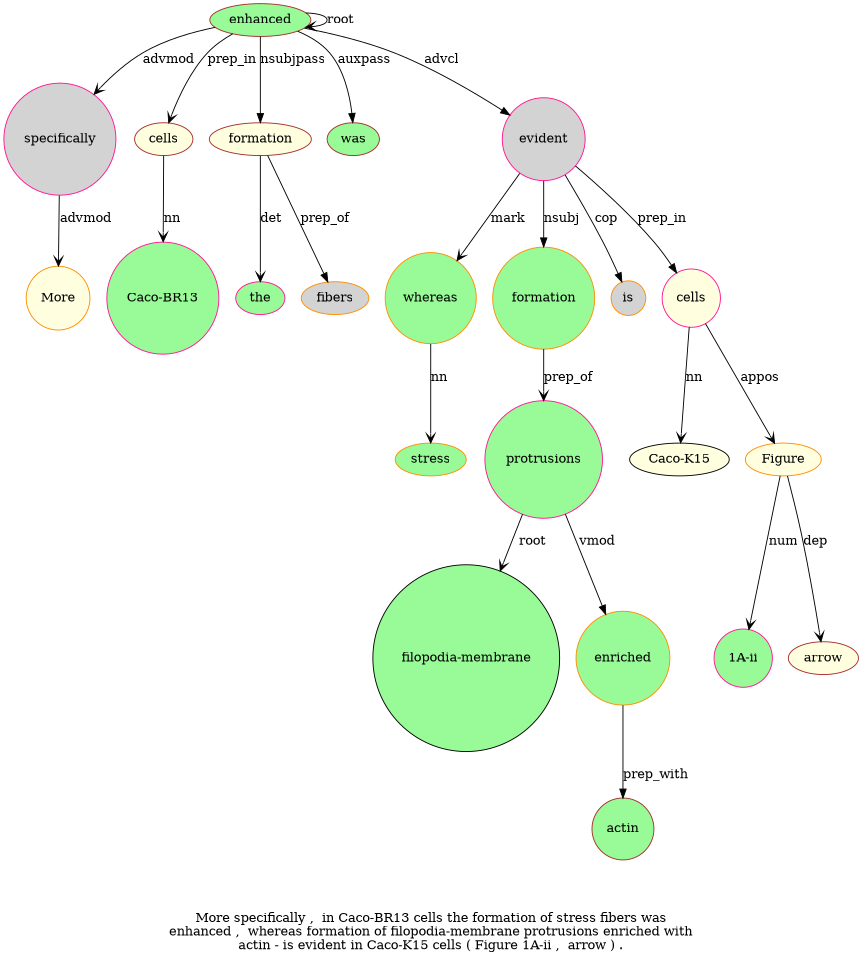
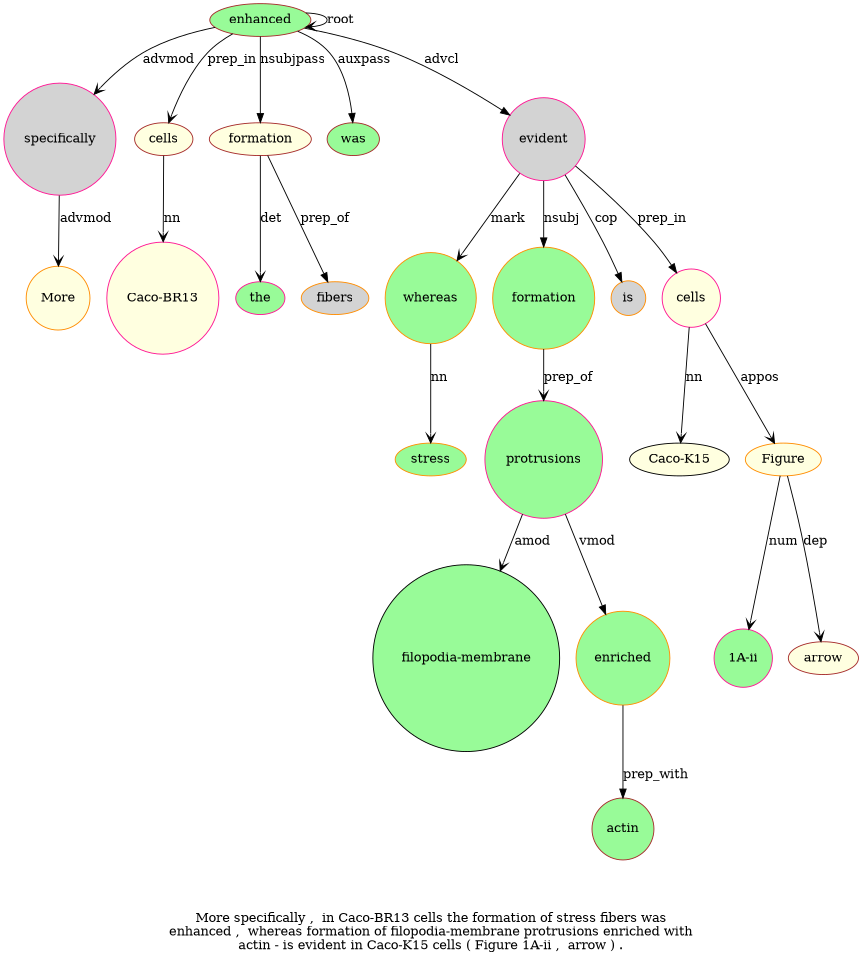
(163, 298) -> (163, 298)
(533, 541) -> (533, 541)
